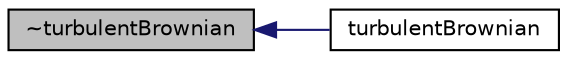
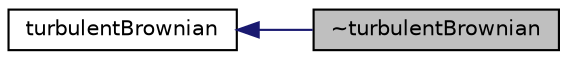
(303, 30) -> (286, 30)
